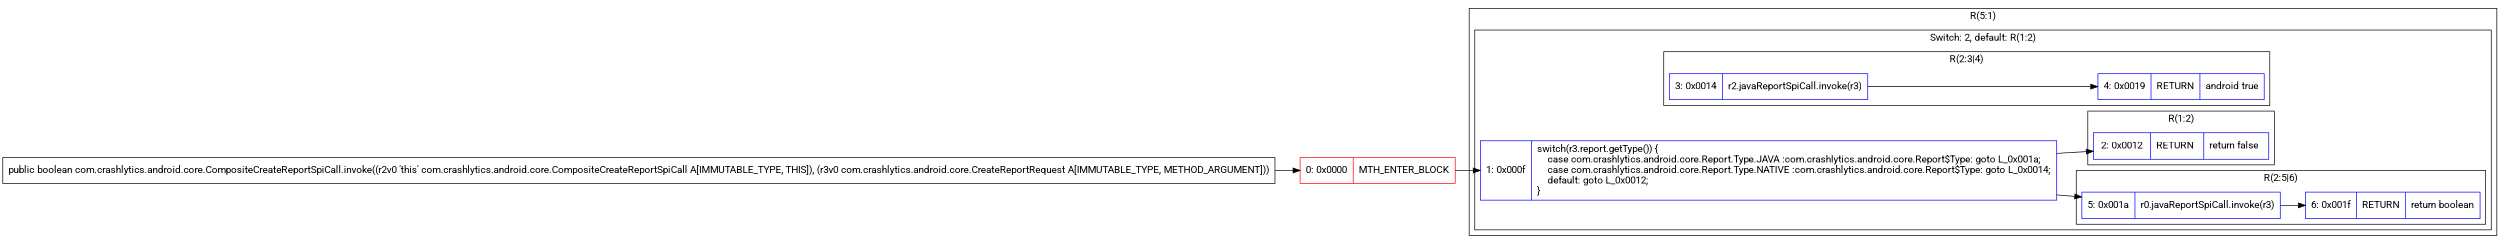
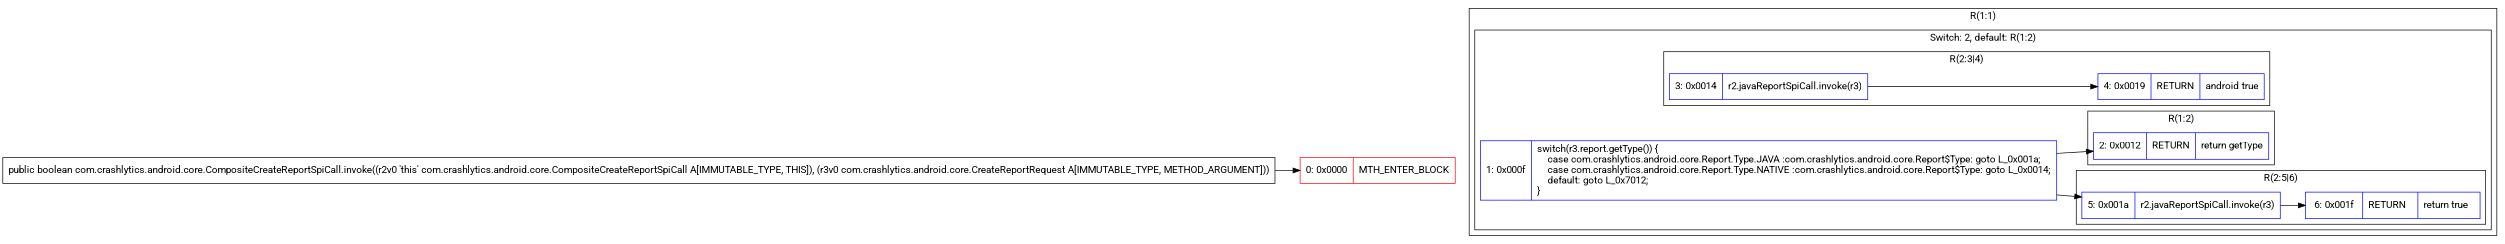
(1983, 16) -> (1983, 16)
(2234, 146) -> (2232, 146)
(1464, 170) -> none
(1593, 181) -> (1593, 181)
(2208, 205) -> (2208, 205)
(2443, 205) -> (2446, 205)
